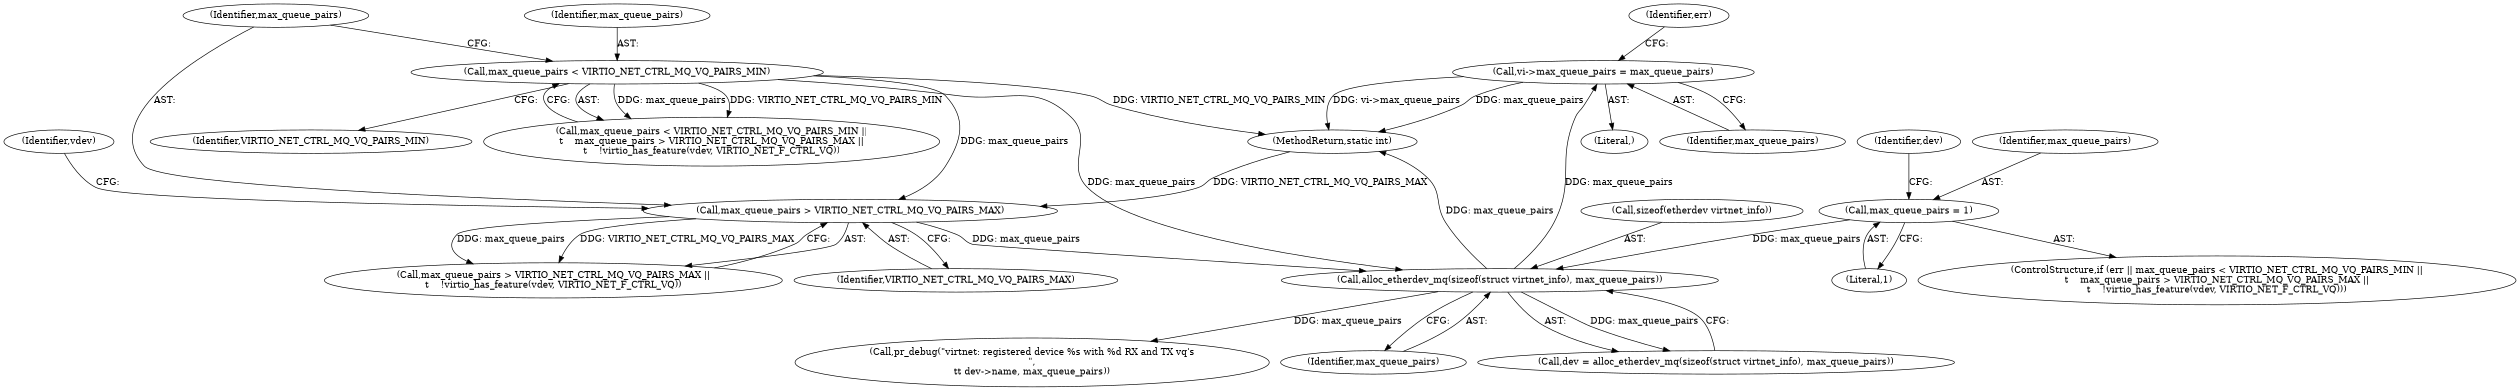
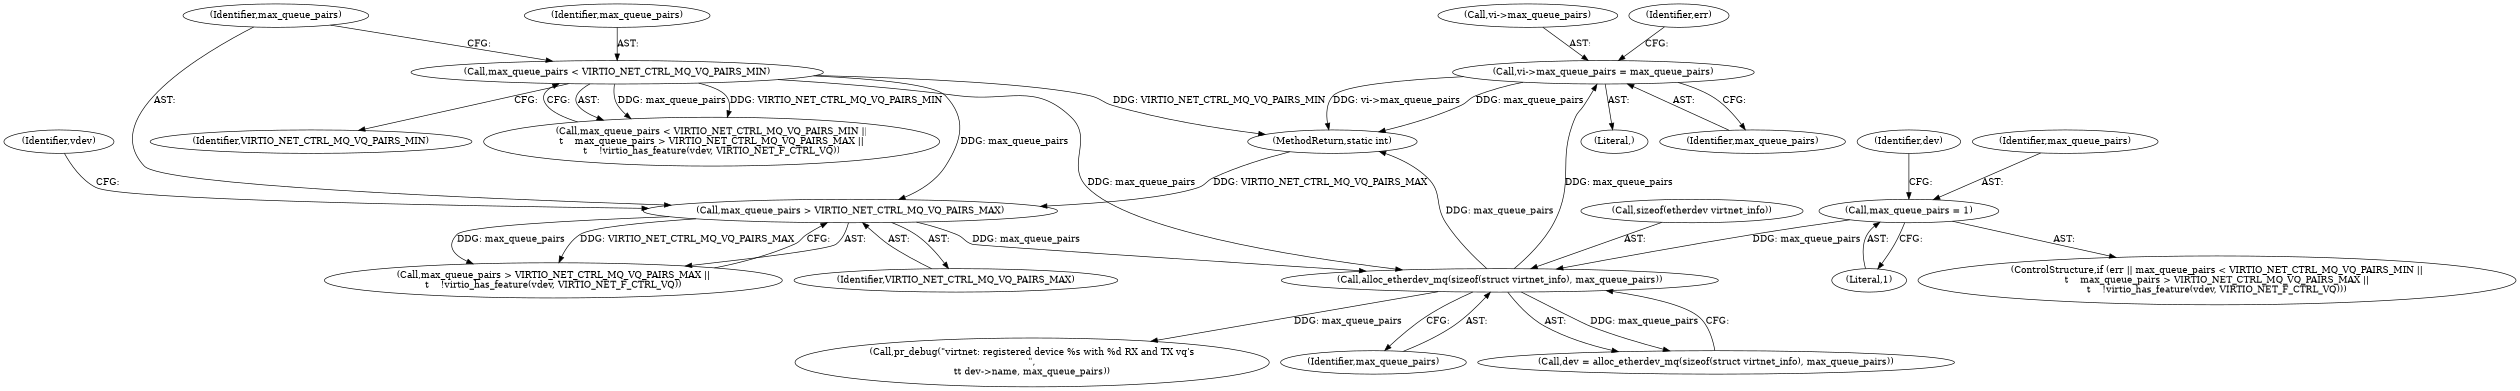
none -> (1528, 16)
(941, 239) -> (941, 239)
